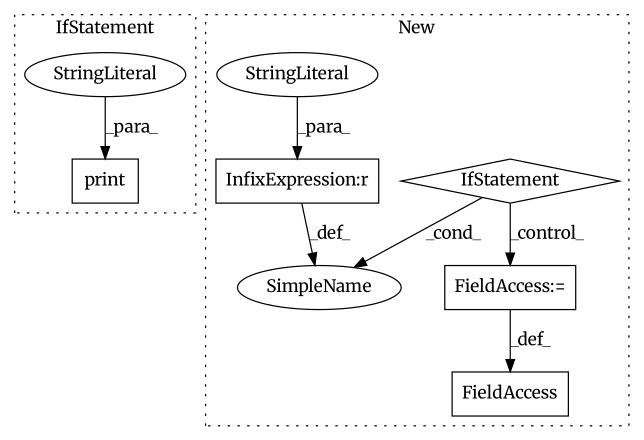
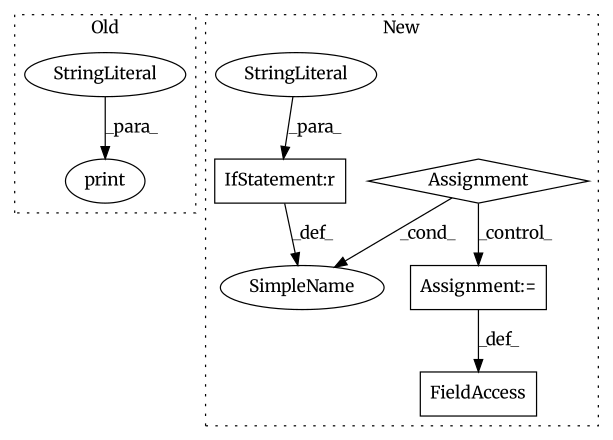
(105, 29) -> (105, 29)
(105, 181) -> (105, 181)
(297, 181) -> (280, 181)
(510, 181) -> (478, 181)
(510, 288) -> (478, 288)
